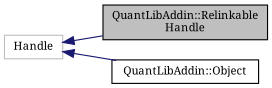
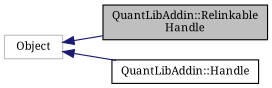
(34, 47) -> (34, 47)
(185, 72) -> (185, 72)
